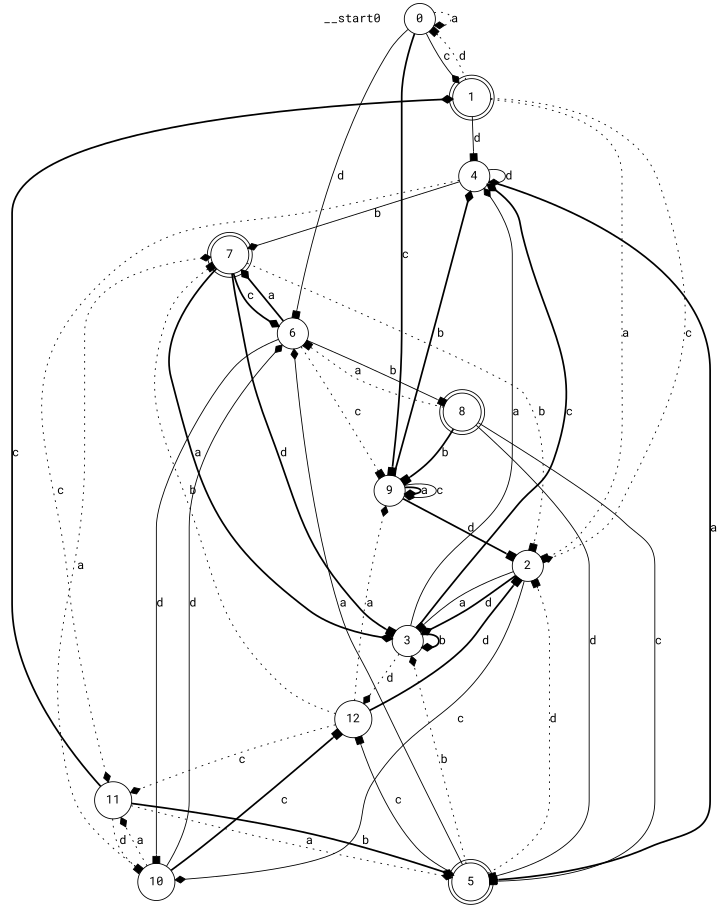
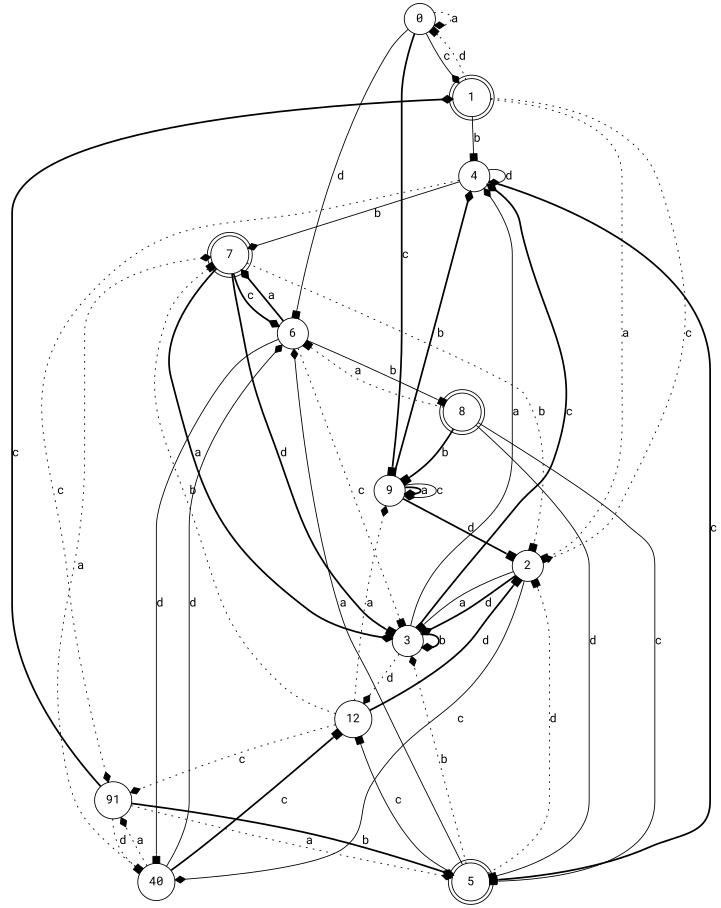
(352, 19) -> none
(477, 139) -> (477, 139)
(340, 408) -> (349, 483)
(714, 528) -> (714, 528)
(113, 800) -> (113, 800)
(156, 882) -> (156, 882)
